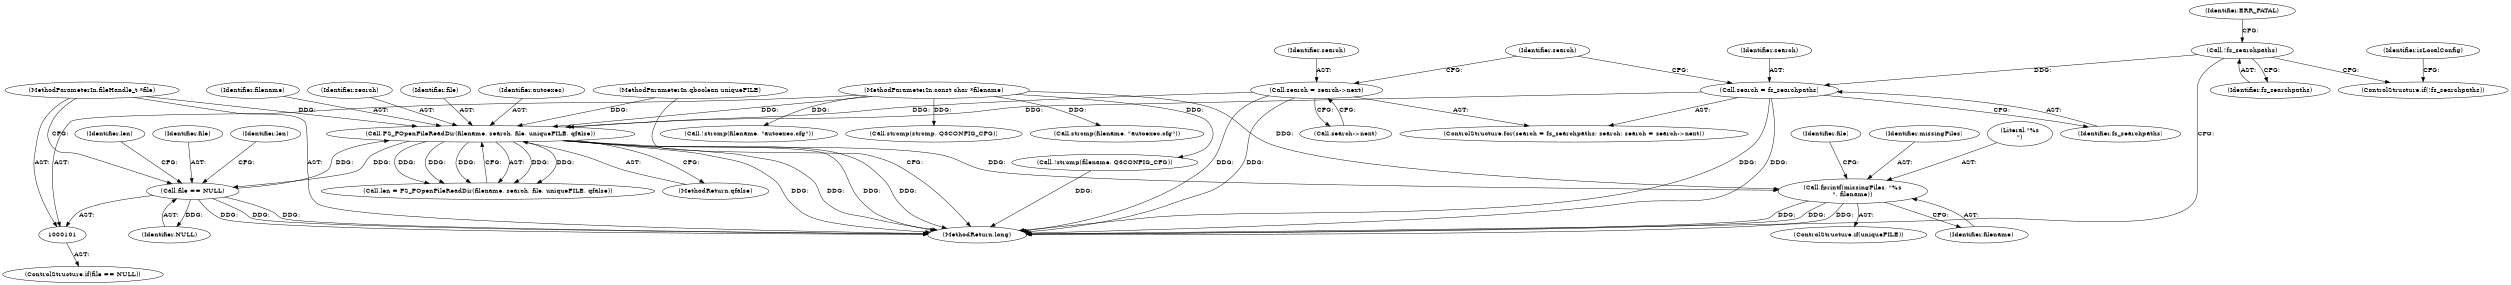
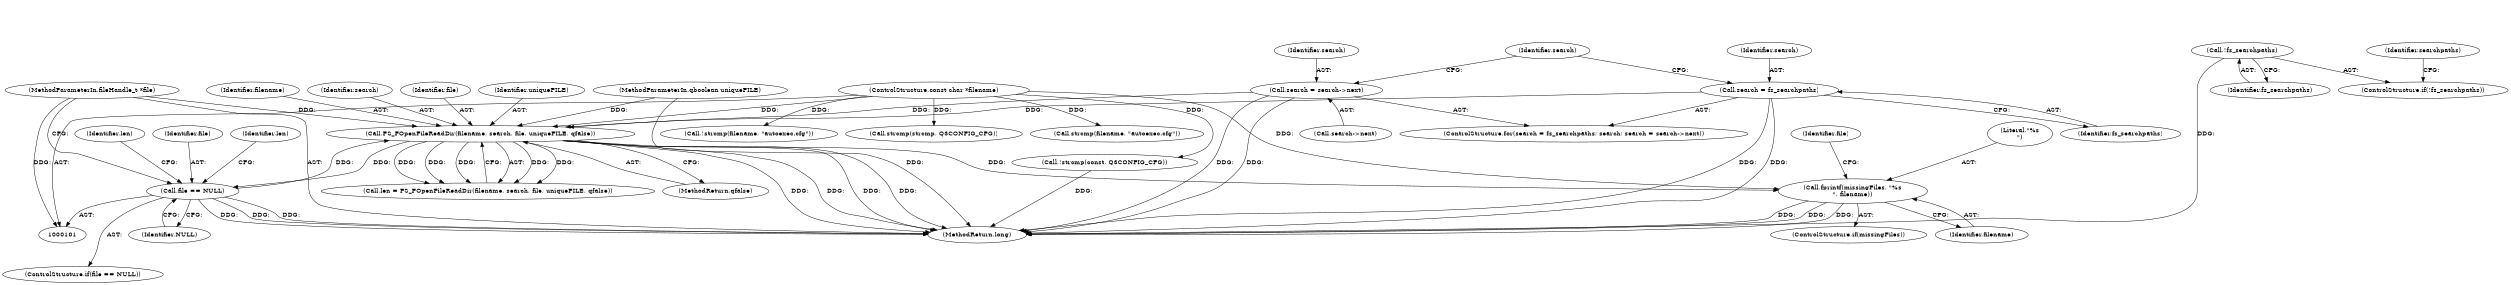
(2242, 11) -> none
(2423, 51) -> (2423, 51)
(2014, 70) -> none
(2352, 70) -> (2352, 70)
(532, 90) -> (532, 90)
(934, 90) -> (934, 90)
(1348, 110) -> (1348, 110)
(1317, 113) -> none
(1924, 134) -> none
(2207, 134) -> (2207, 134)
(43, 163) -> (43, 163)
(916, 163) -> (916, 163)
(1105, 163) -> (1105, 163)
(172, 215) -> (172, 215)
(195, 215) -> (195, 215)
(1849, 235) -> (1849, 235)
(72, 253) -> (117, 219)
